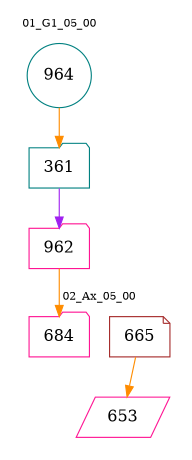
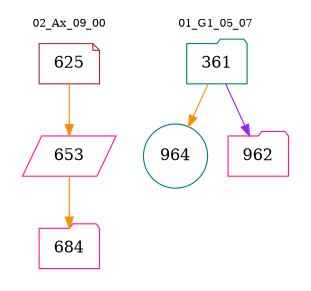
(60, 24) -> (216, 24)
(59, 122) -> (201, 100)
(59, 293) -> (69, 197)
(100, 297) -> (69, 24)
(140, 337) -> (69, 64)
